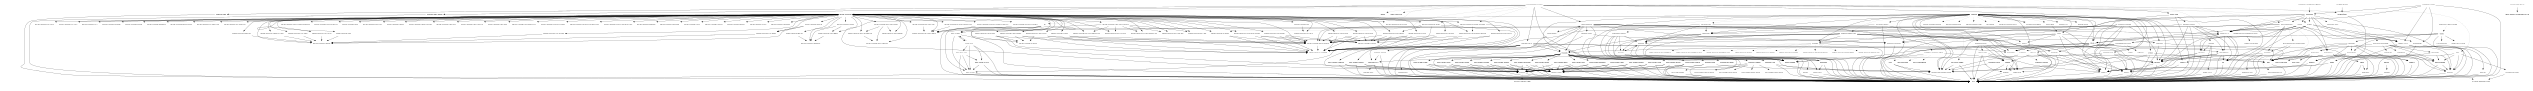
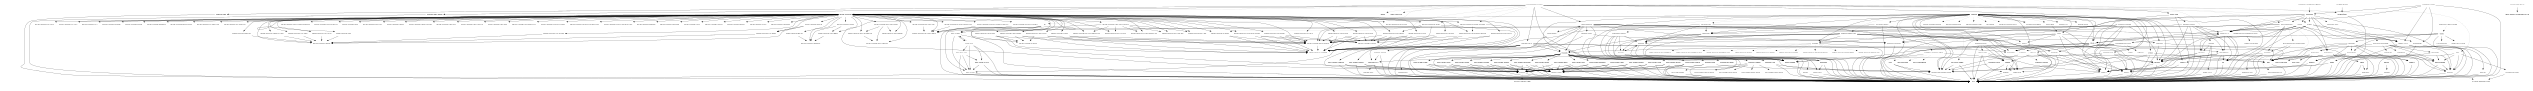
(1302, 24) -> none
